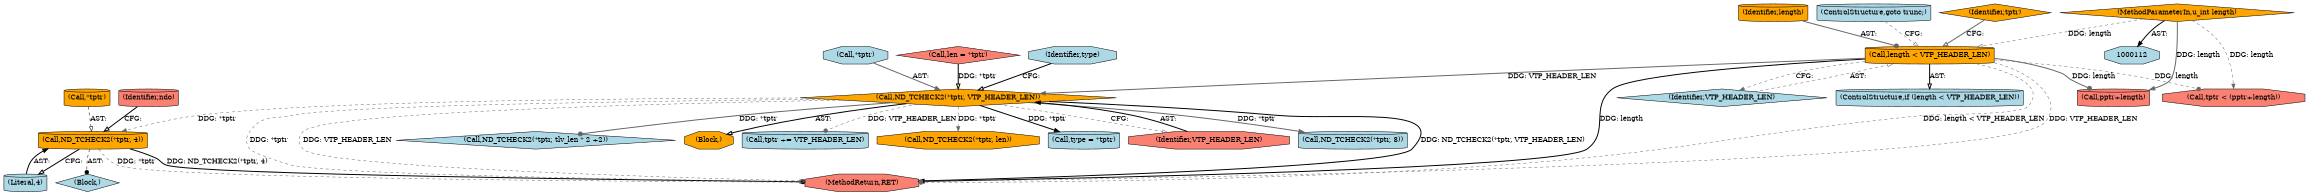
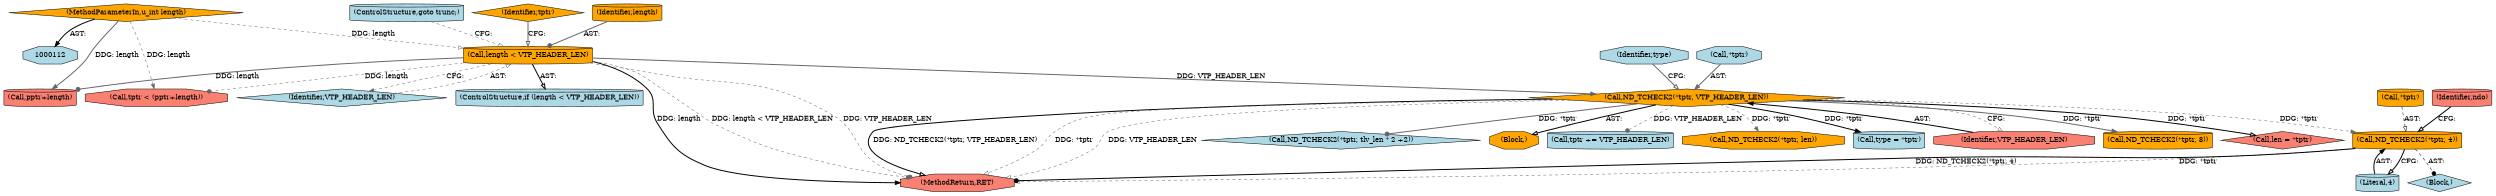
(958, 74) -> (2028, 110)
(1017, 76) -> (1664, 75)
(1353, 140) -> (2158, 140)
